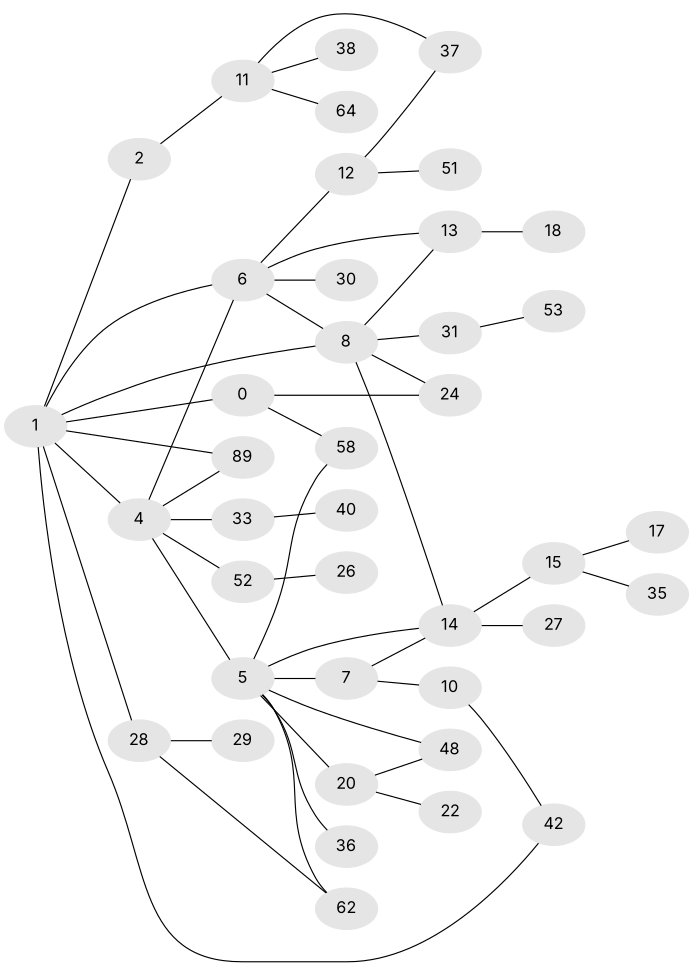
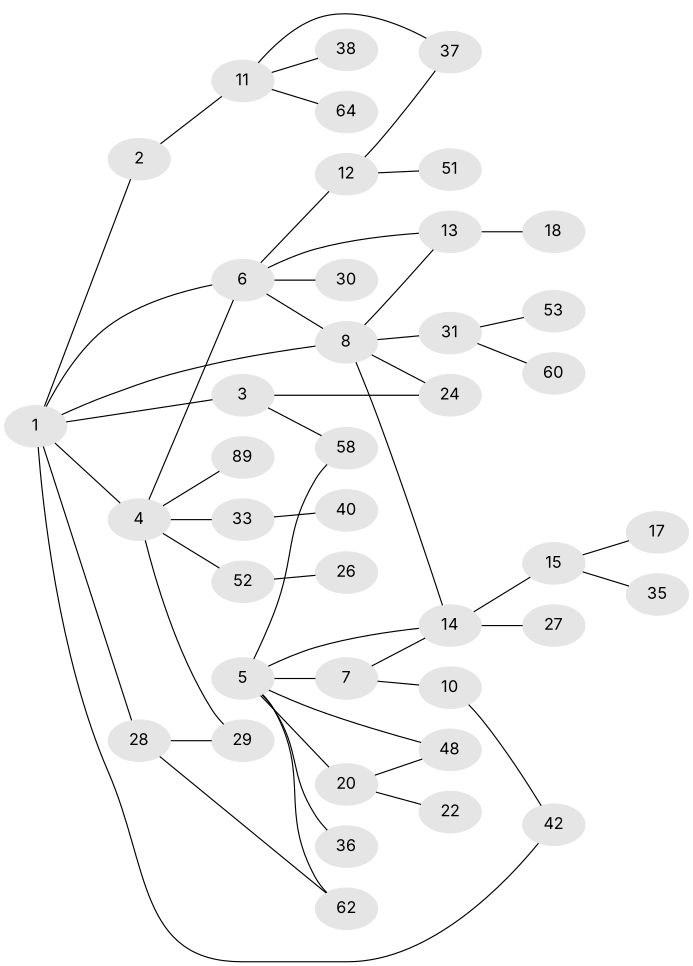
none -> (554, 373)
(243, 395) -> (243, 395)
(139, 442) -> none
(191, 599) -> (176, 636)
